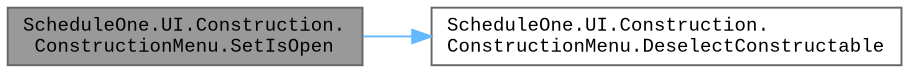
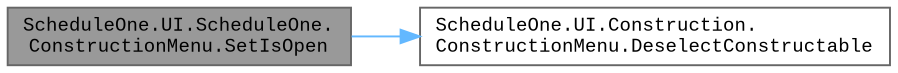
(185, 36) -> (179, 36)
